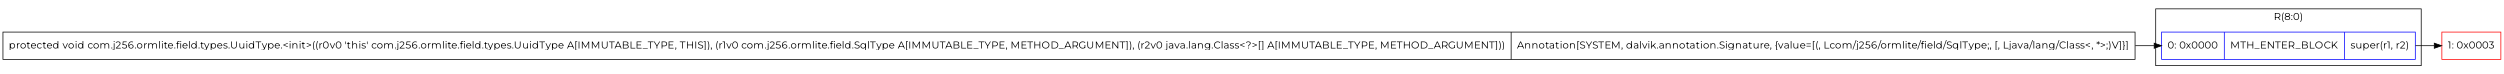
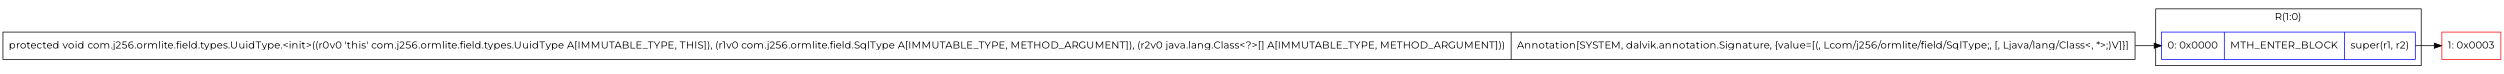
(2288, 17) -> (2288, 17)
